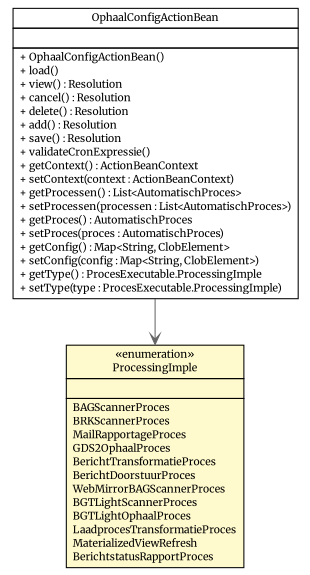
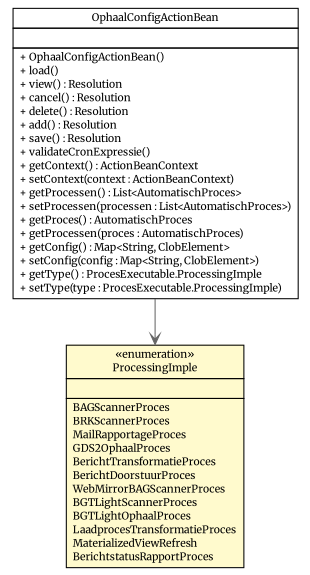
(122, 234) -> (132, 234)
